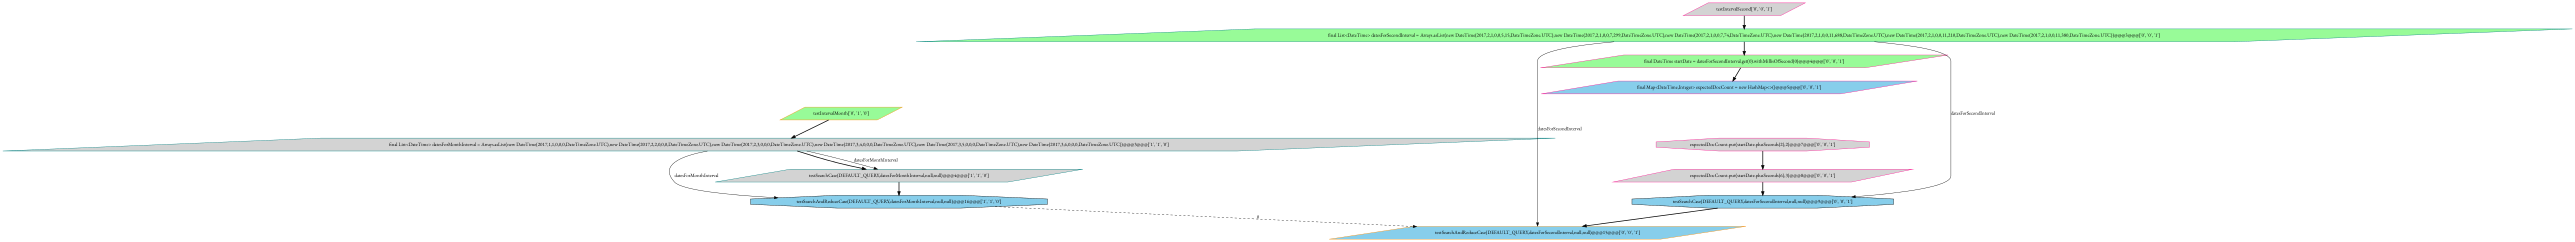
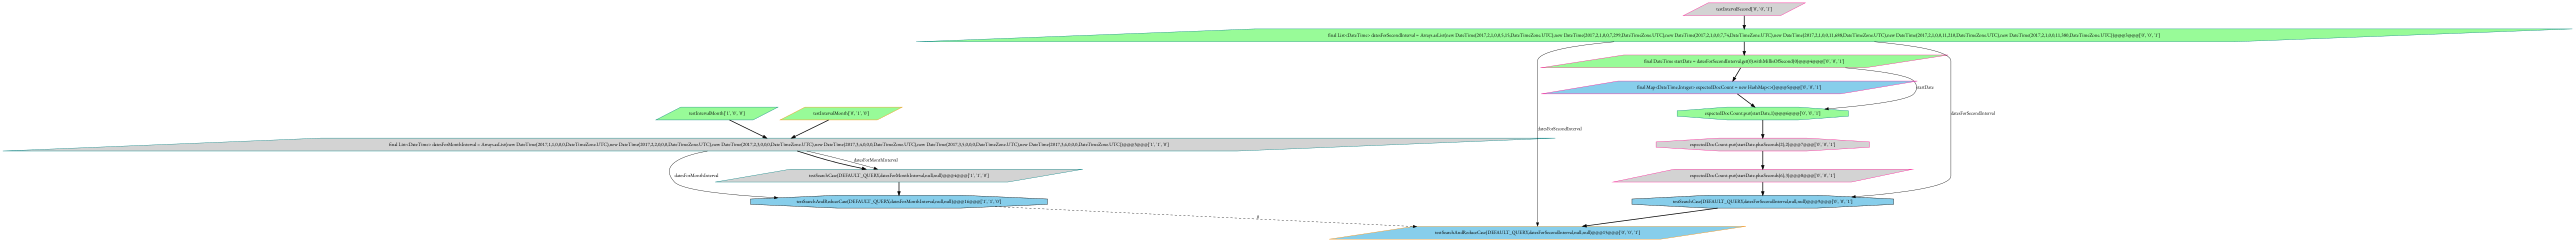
none -> (717, 114)
none -> (1763, 114)
